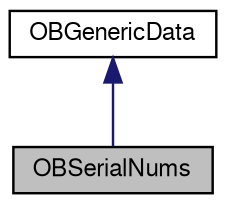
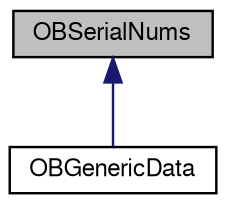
(113, 115) -> (113, 115)
